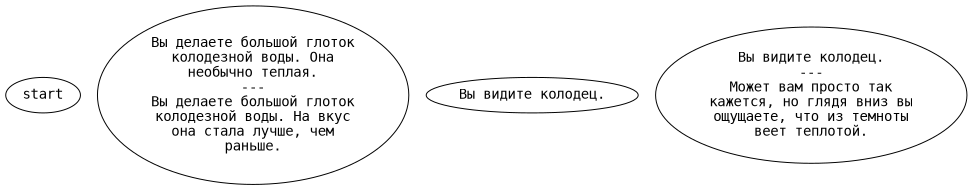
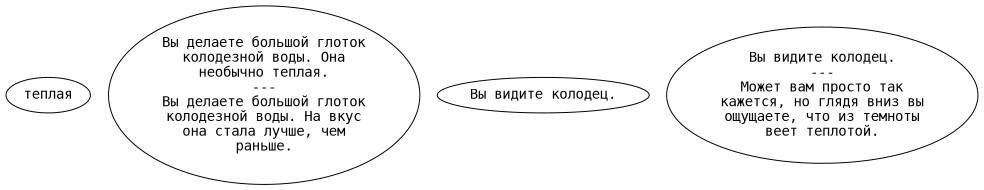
(43, 95) -> (48, 95)
